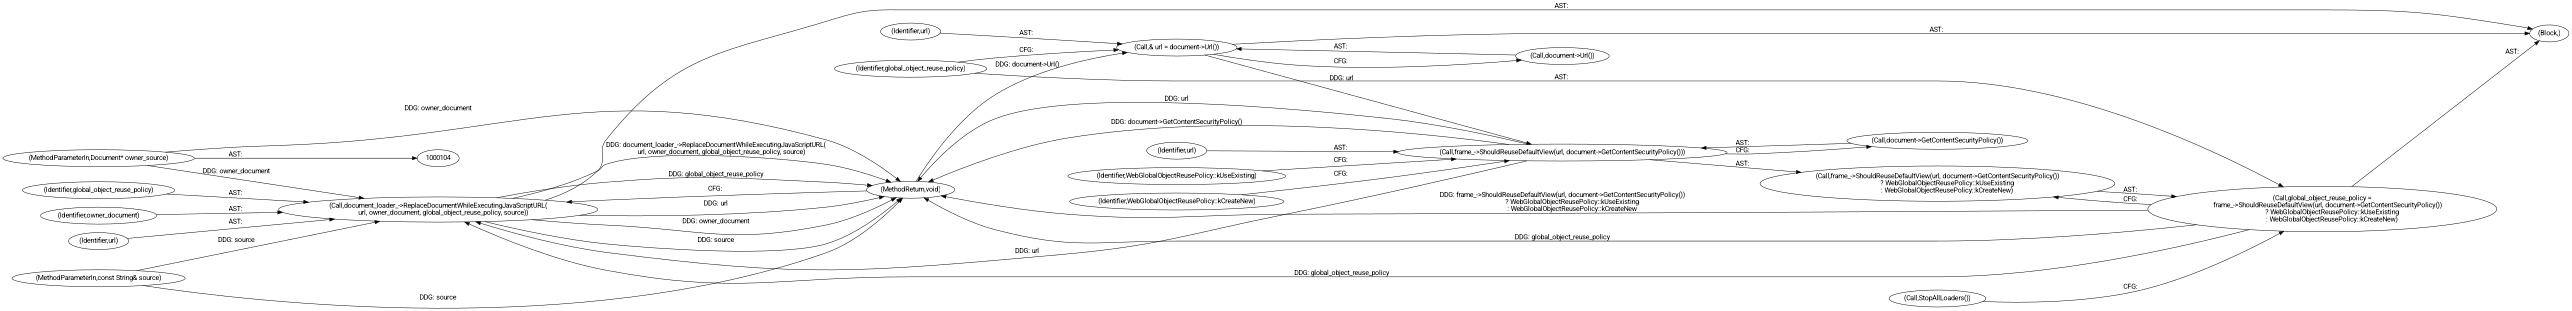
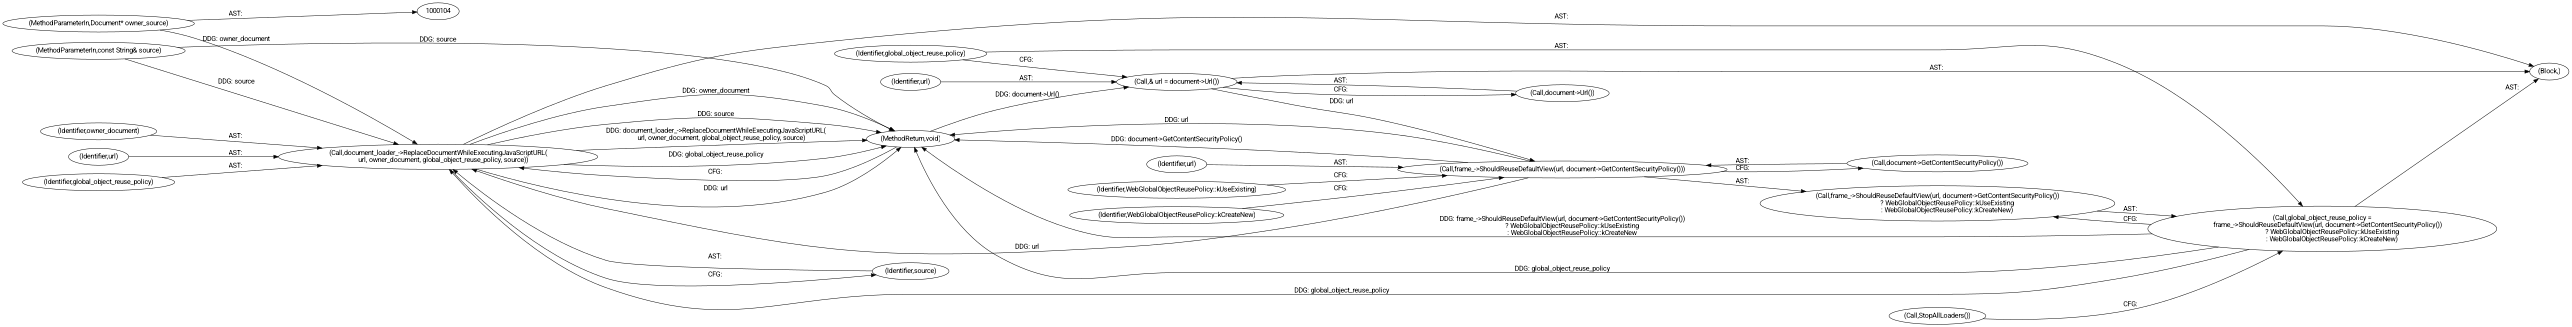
(537, 118) -> none
none -> (911, 271)
